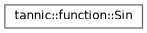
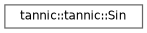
(74, 16) -> (74, 16)
